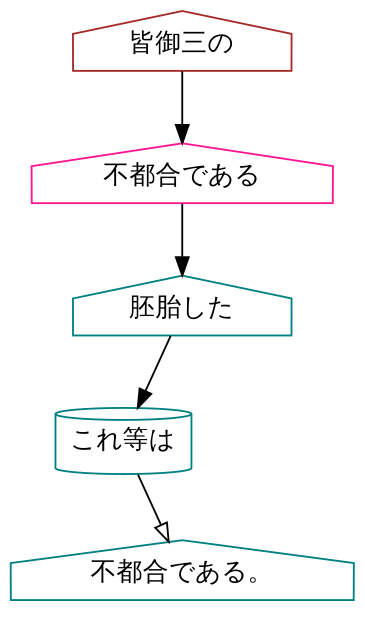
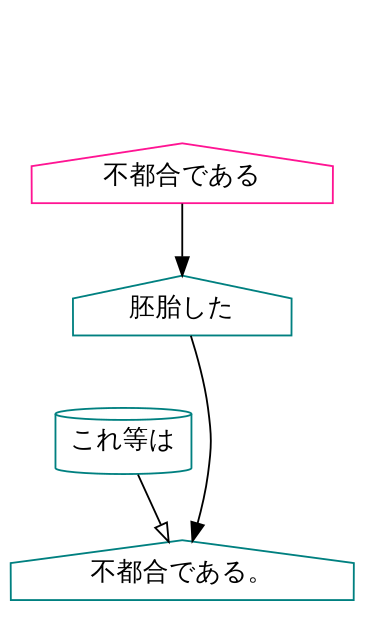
(182, 44) -> none
(158, 363) -> (210, 429)
